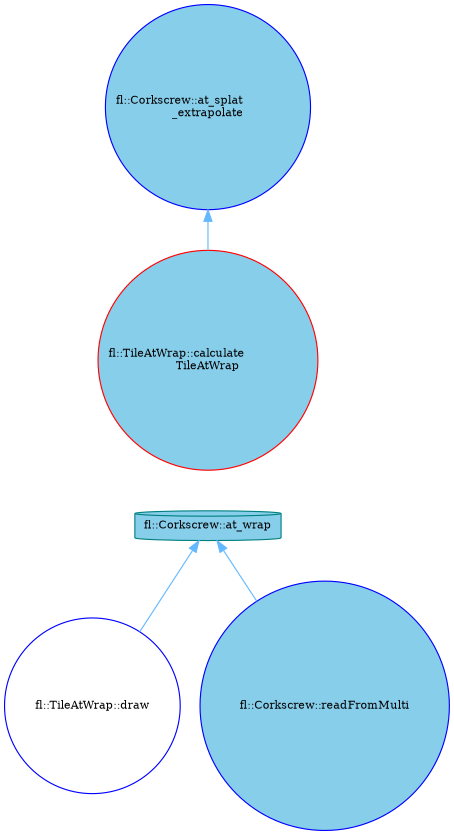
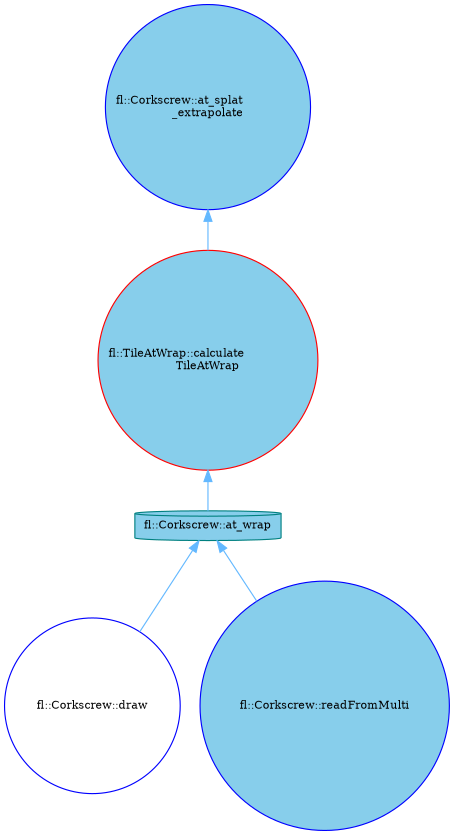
none -> (208, 496)
(92, 706) -> (92, 706)
